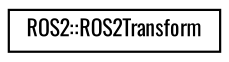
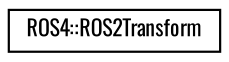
(114, 31) -> (114, 31)
